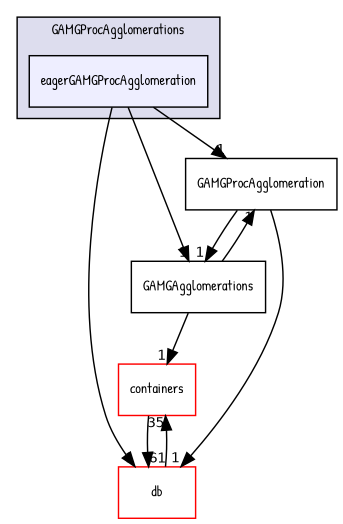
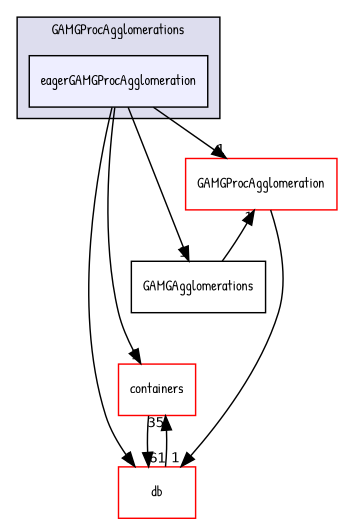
(261, 184) -> (261, 184)
(224, 229) -> none
(180, 332) -> (108, 231)
